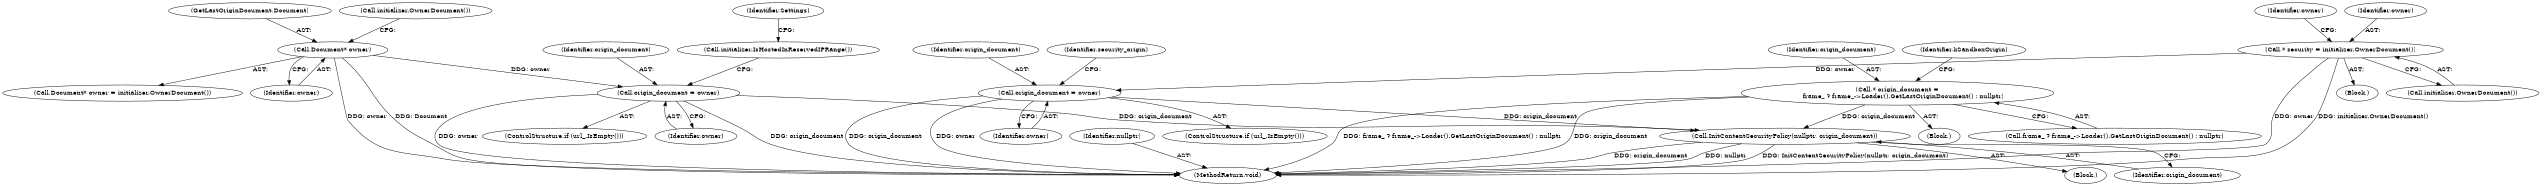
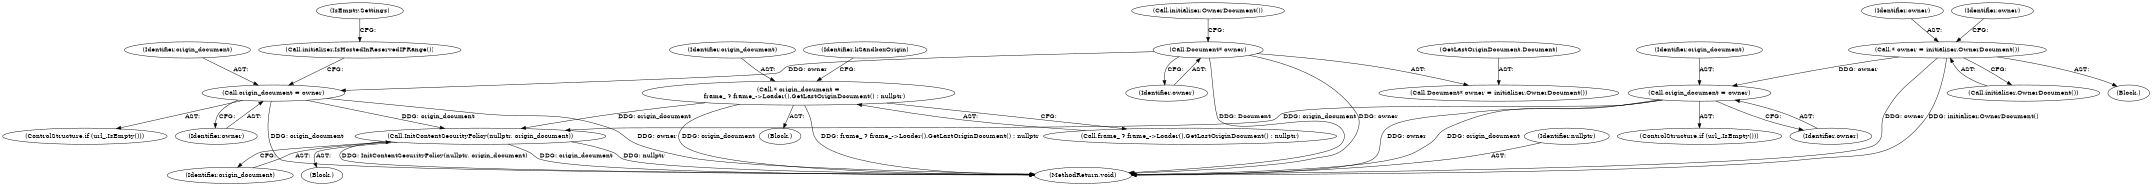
(778, 11) -> (360, 11)
(289, 29) -> (1499, 69)
(1106, 50) -> none
(2341, 50) -> (1947, 50)
